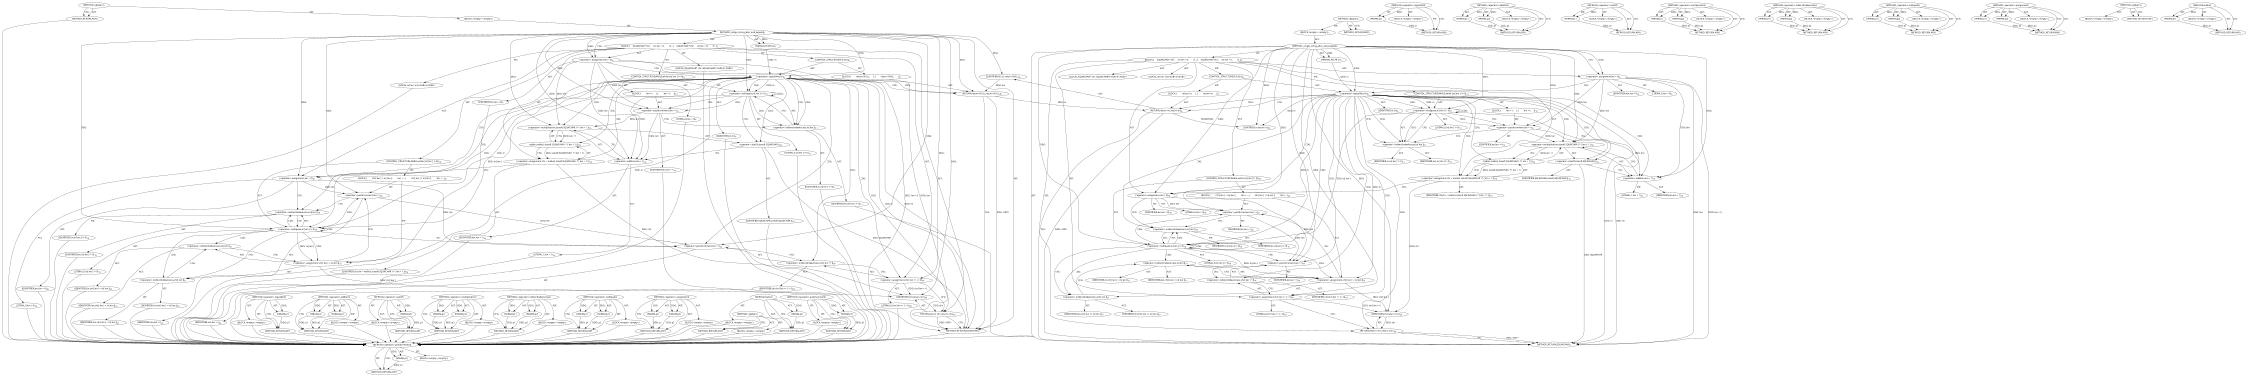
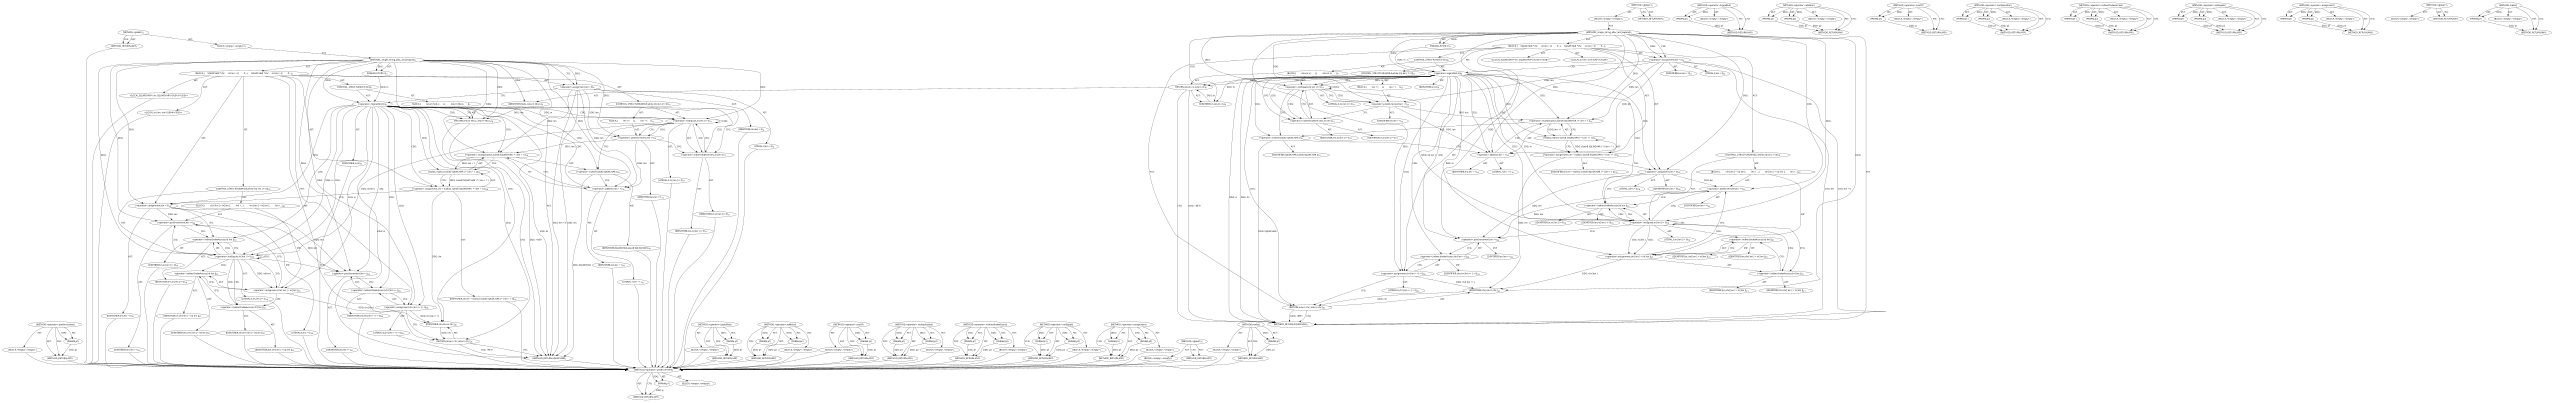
(1069, 106) -> (1204, 96)
(1208, 119) -> (1198, 96)
